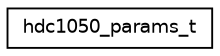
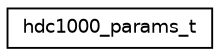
(110, 28) -> (110, 28)
